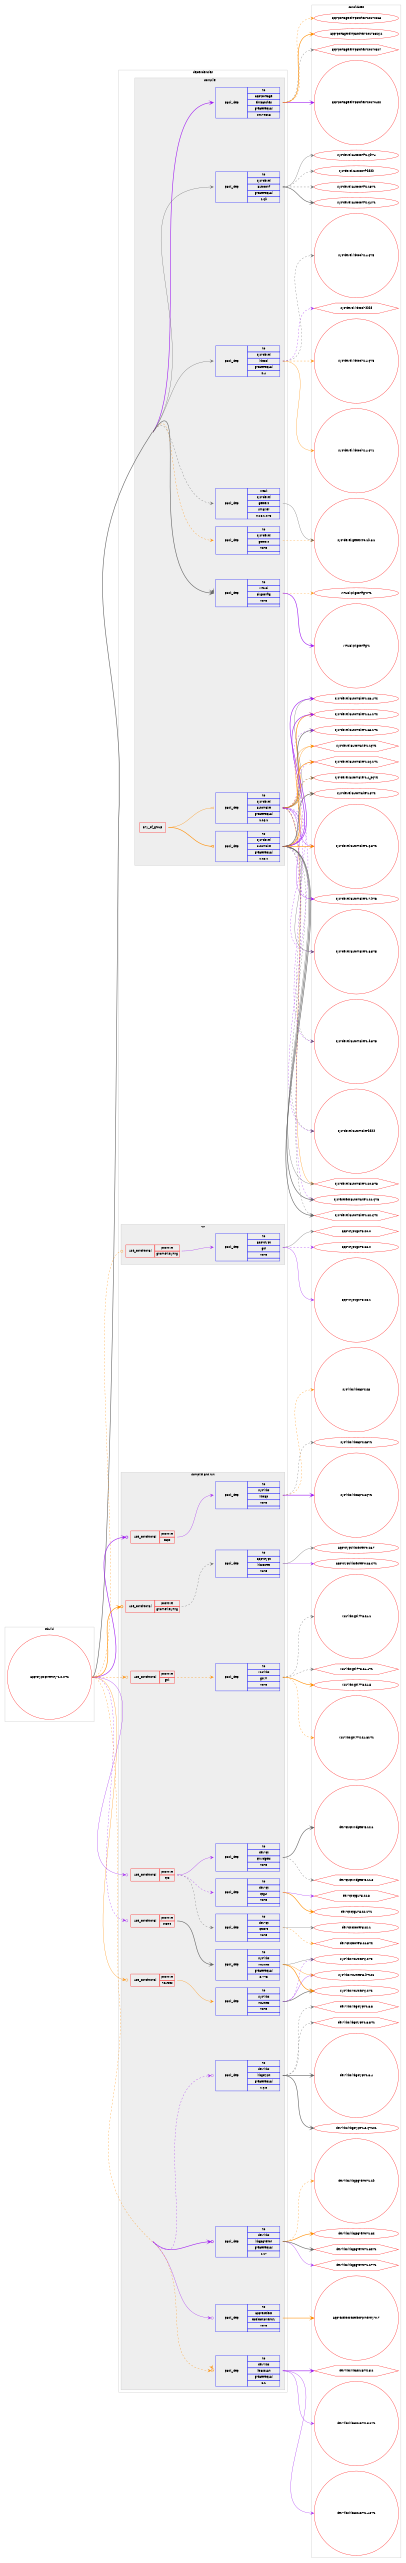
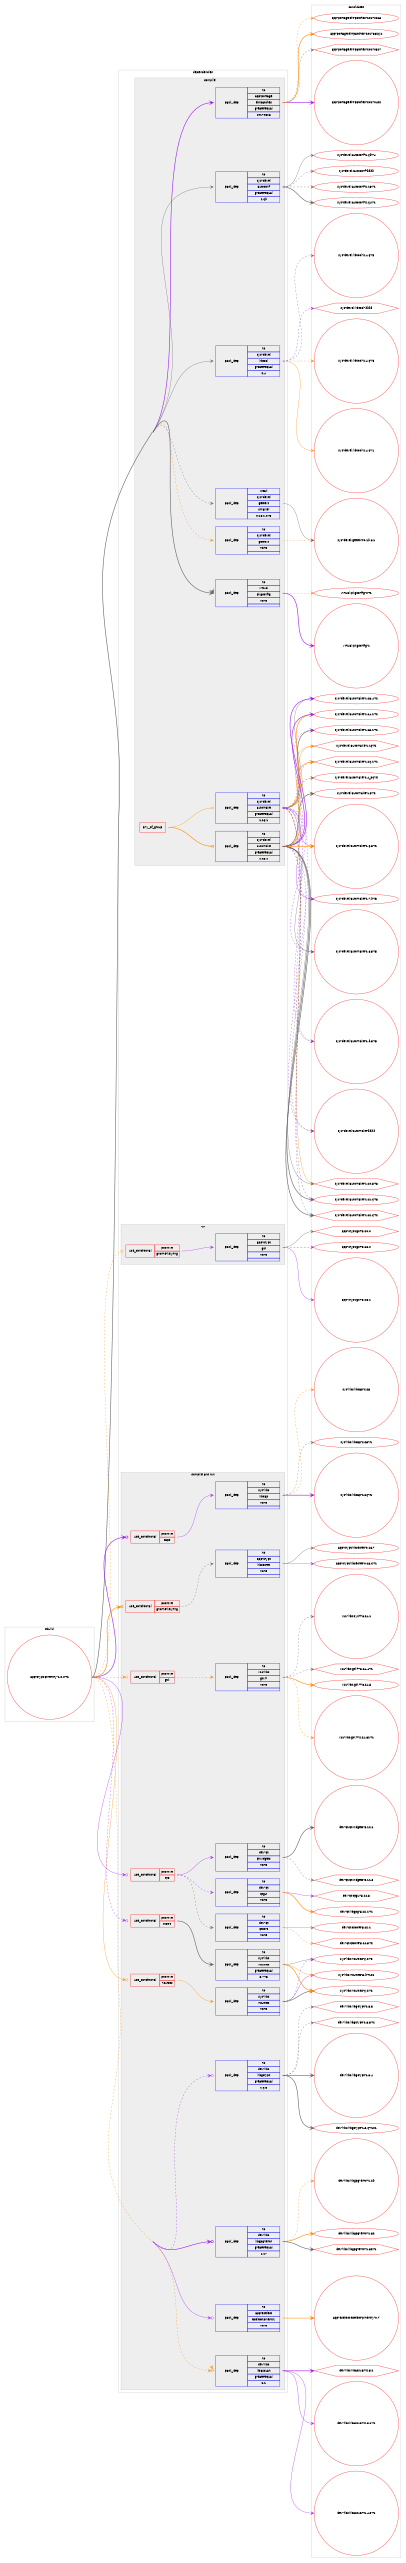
(356, 1200) -> (356, 1200)
(356, 1616) -> (356, 1616)
(356, 1912) -> (356, 1912)
(356, 2265) -> none
